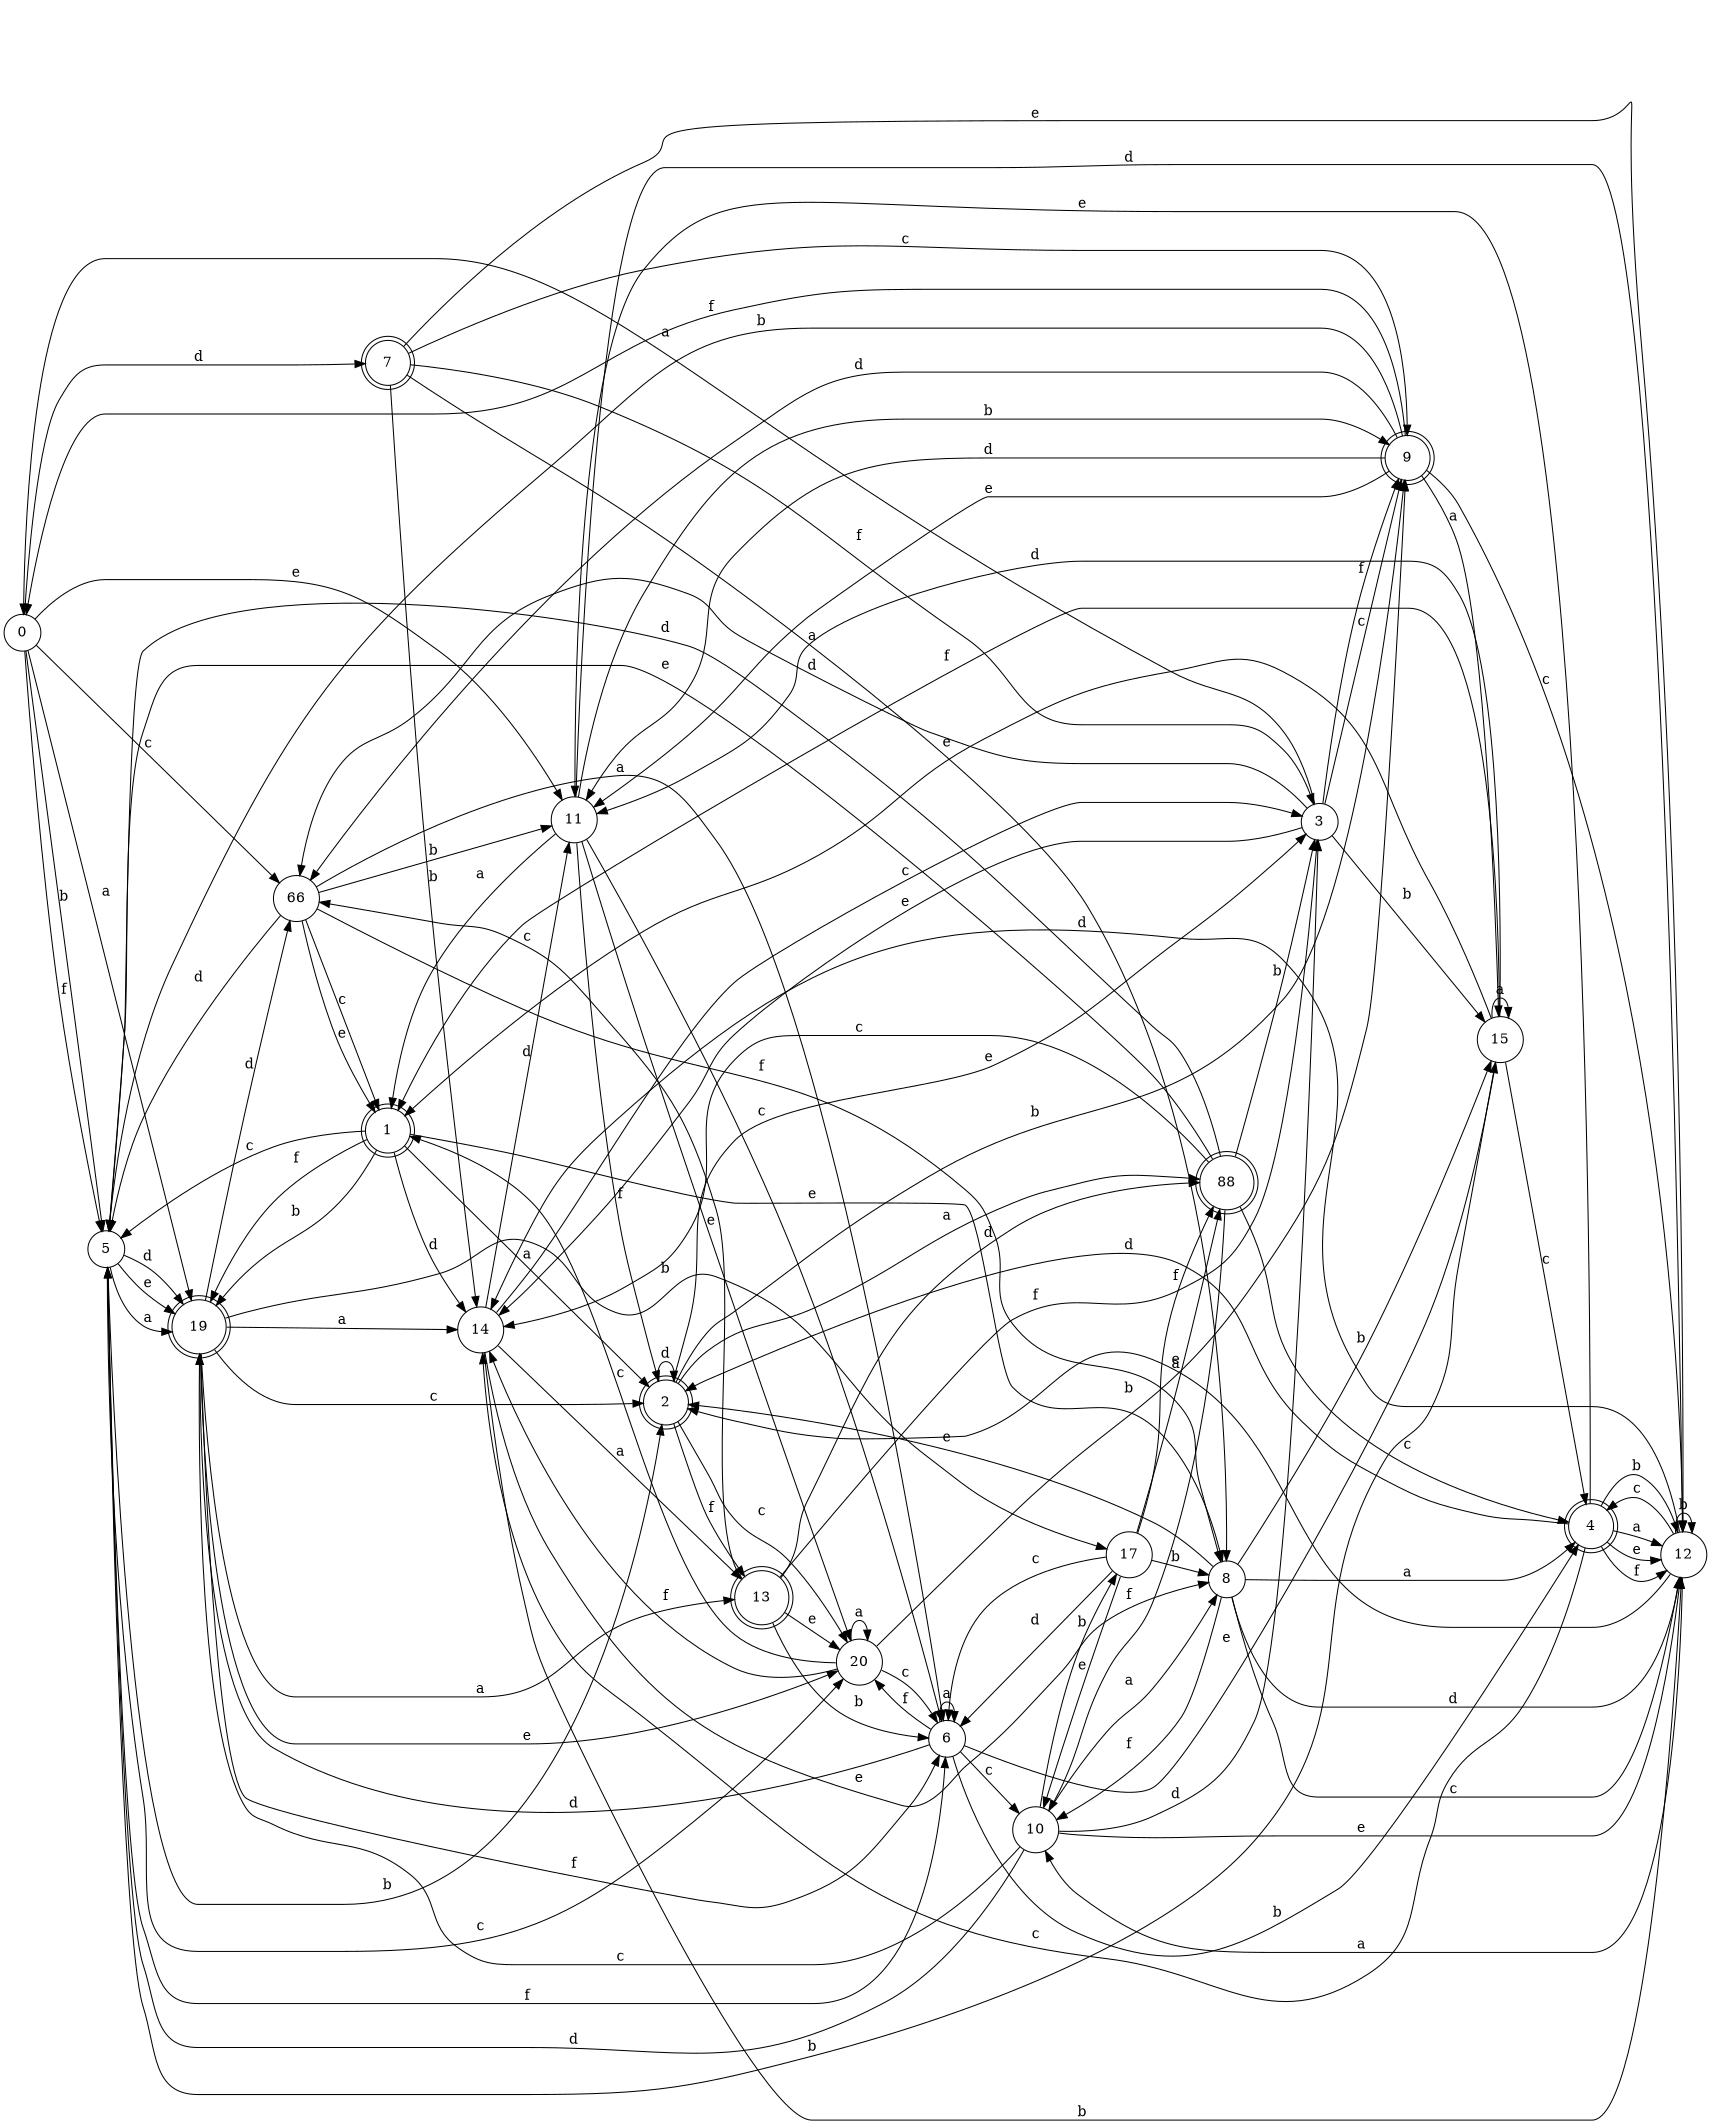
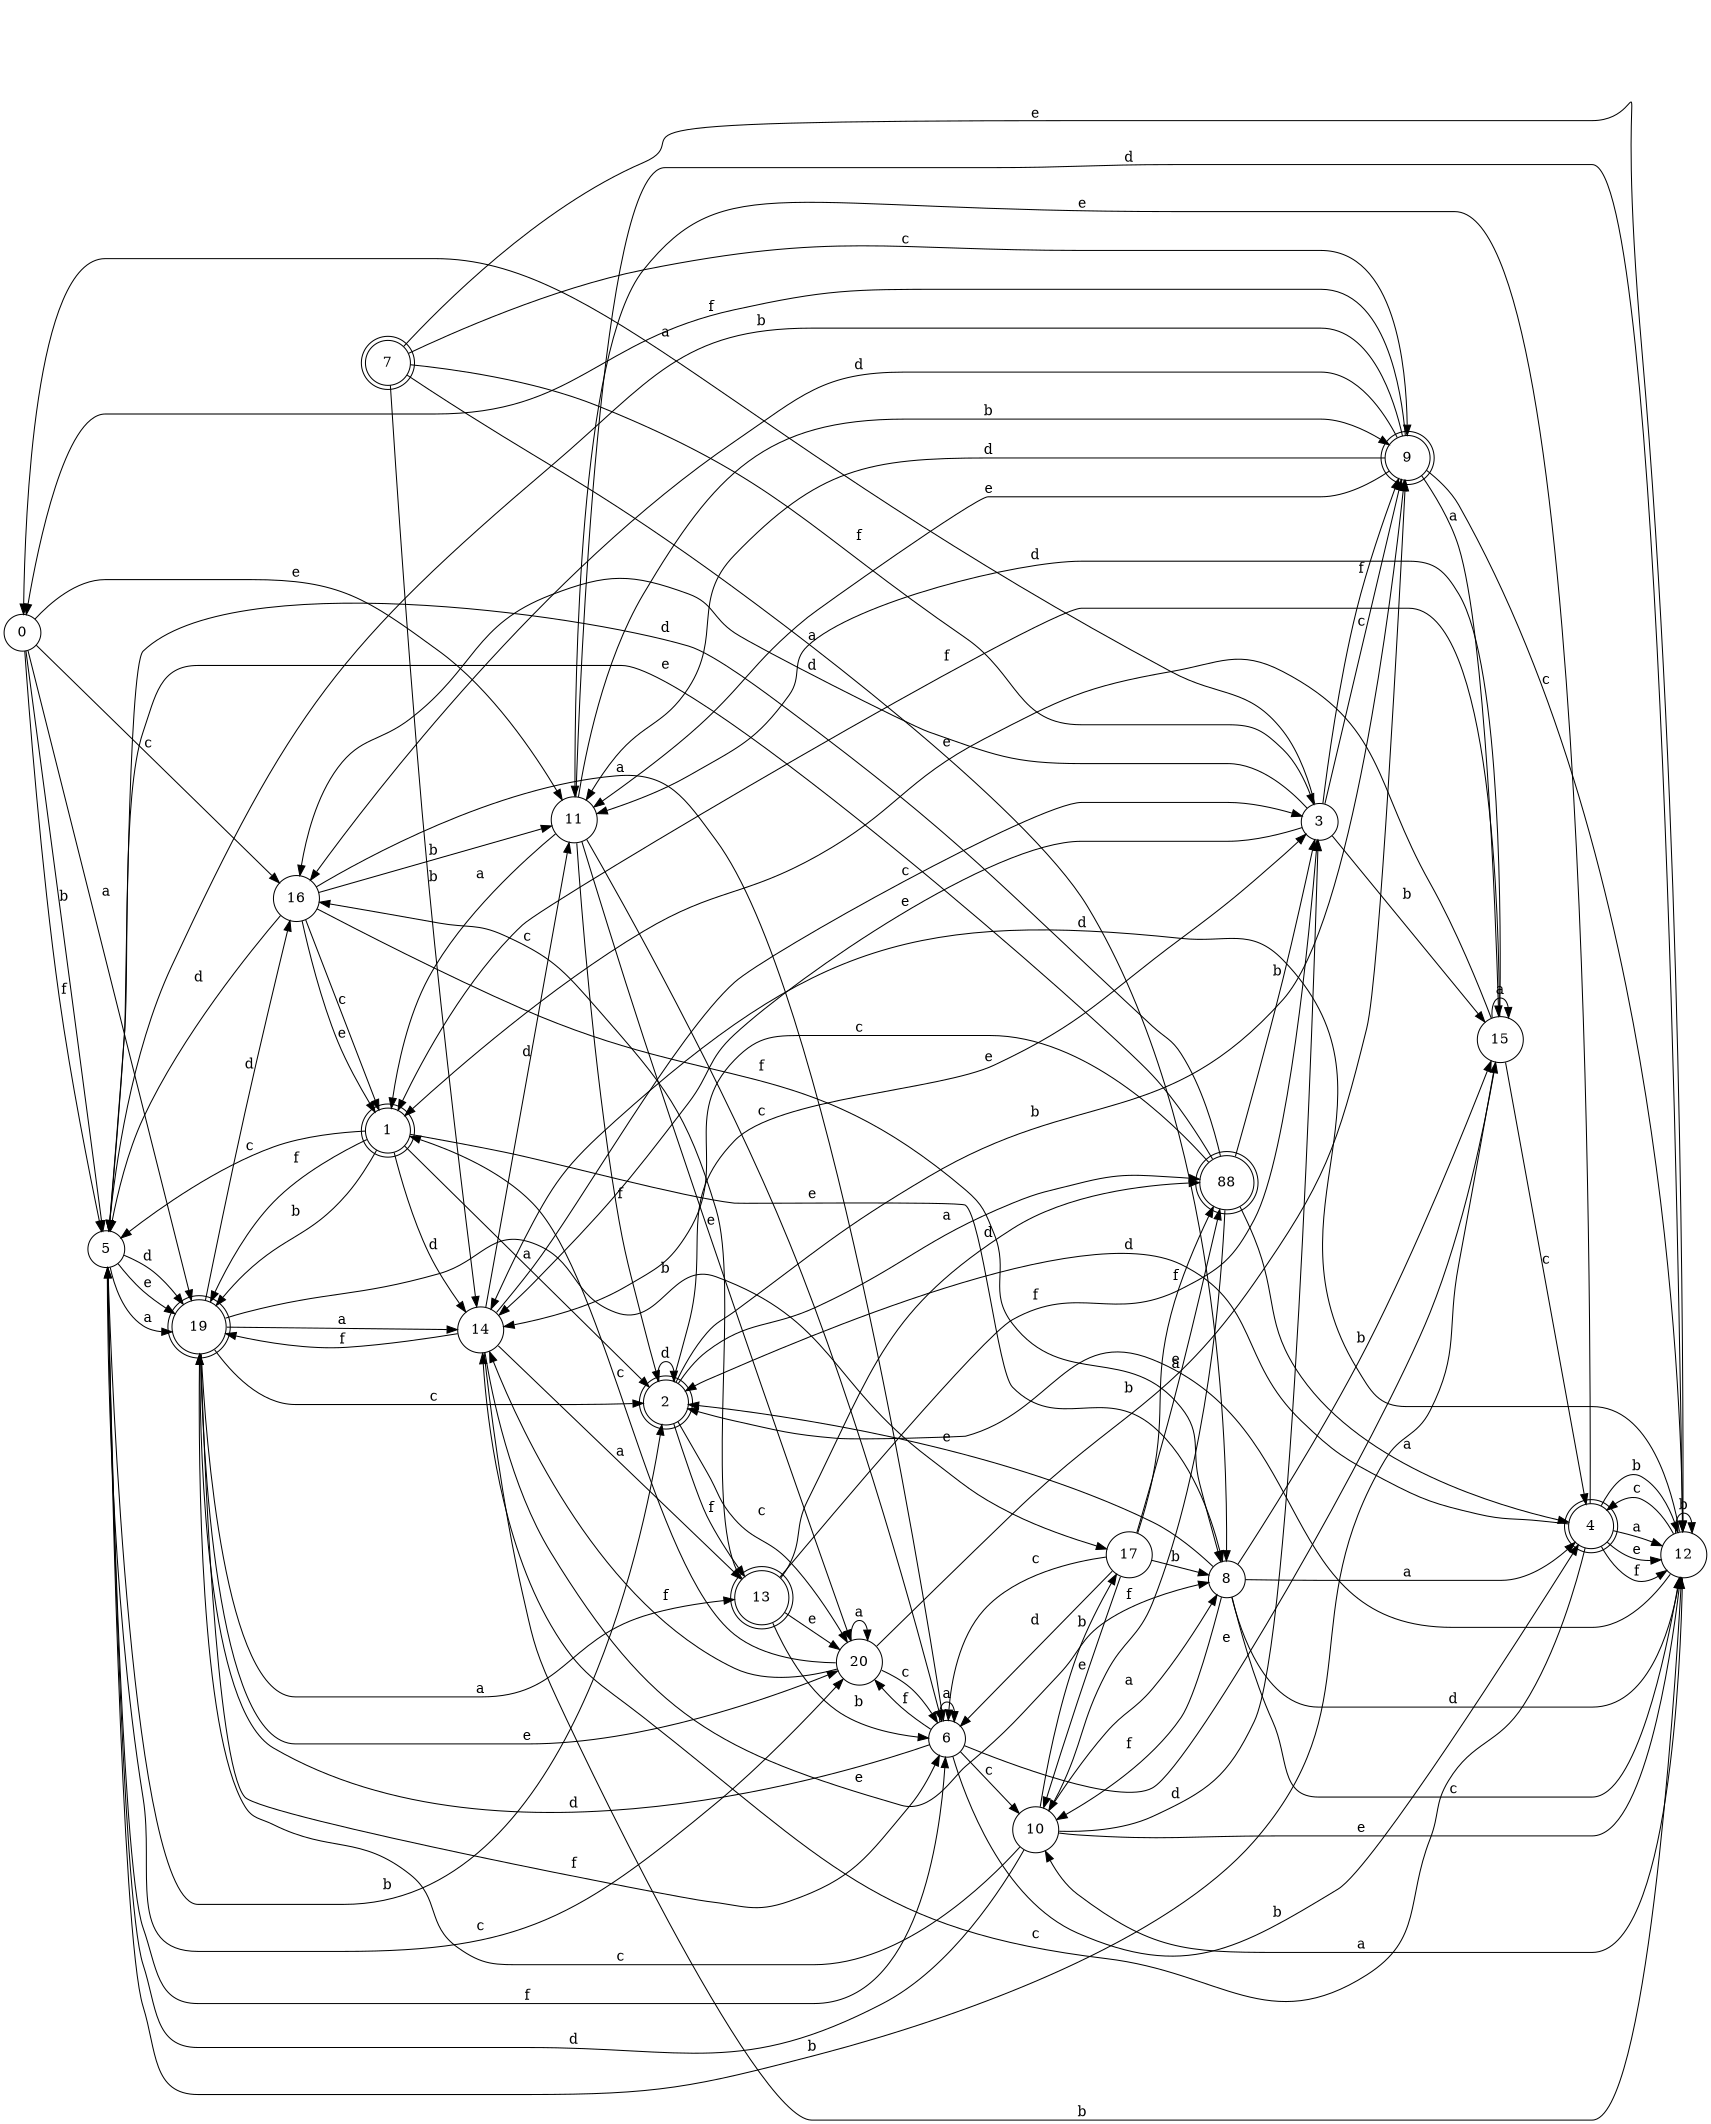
(90, 367) -> none
(296, 899) -> (296, 899)
none -> (347, 1347)
(1408, 1445) -> (1408, 1445)
